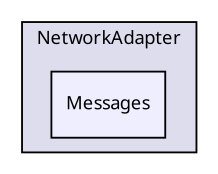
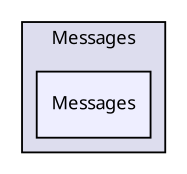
(109, 39) -> (94, 39)
